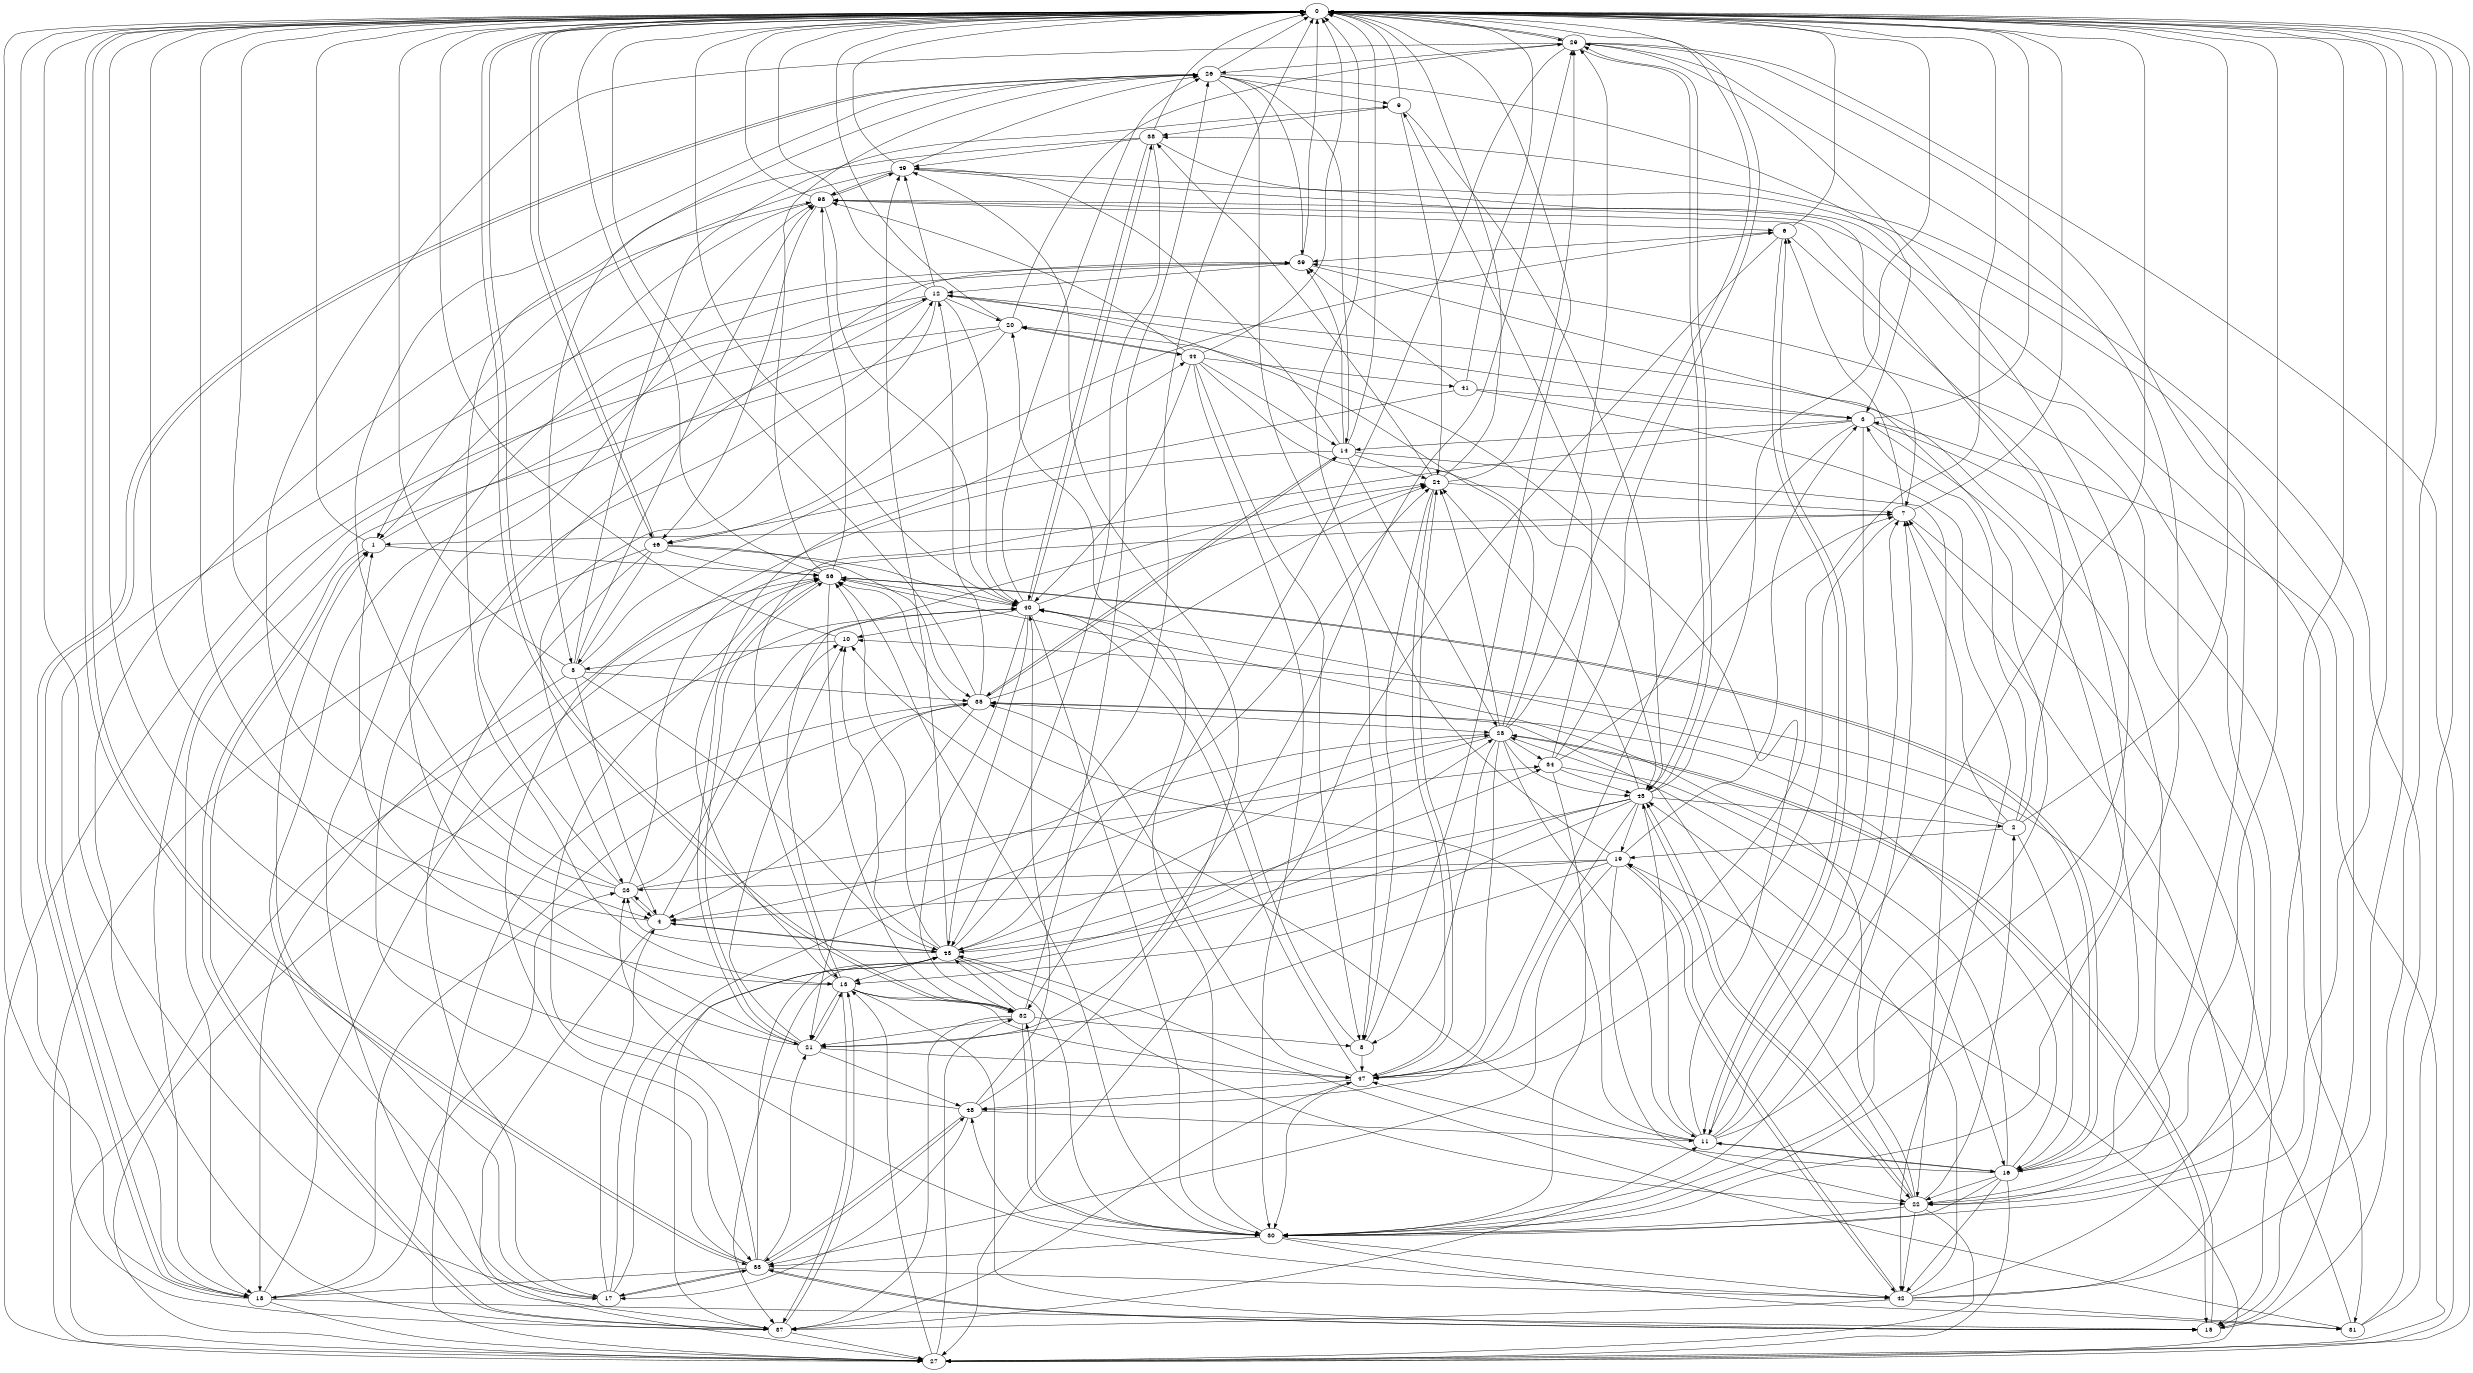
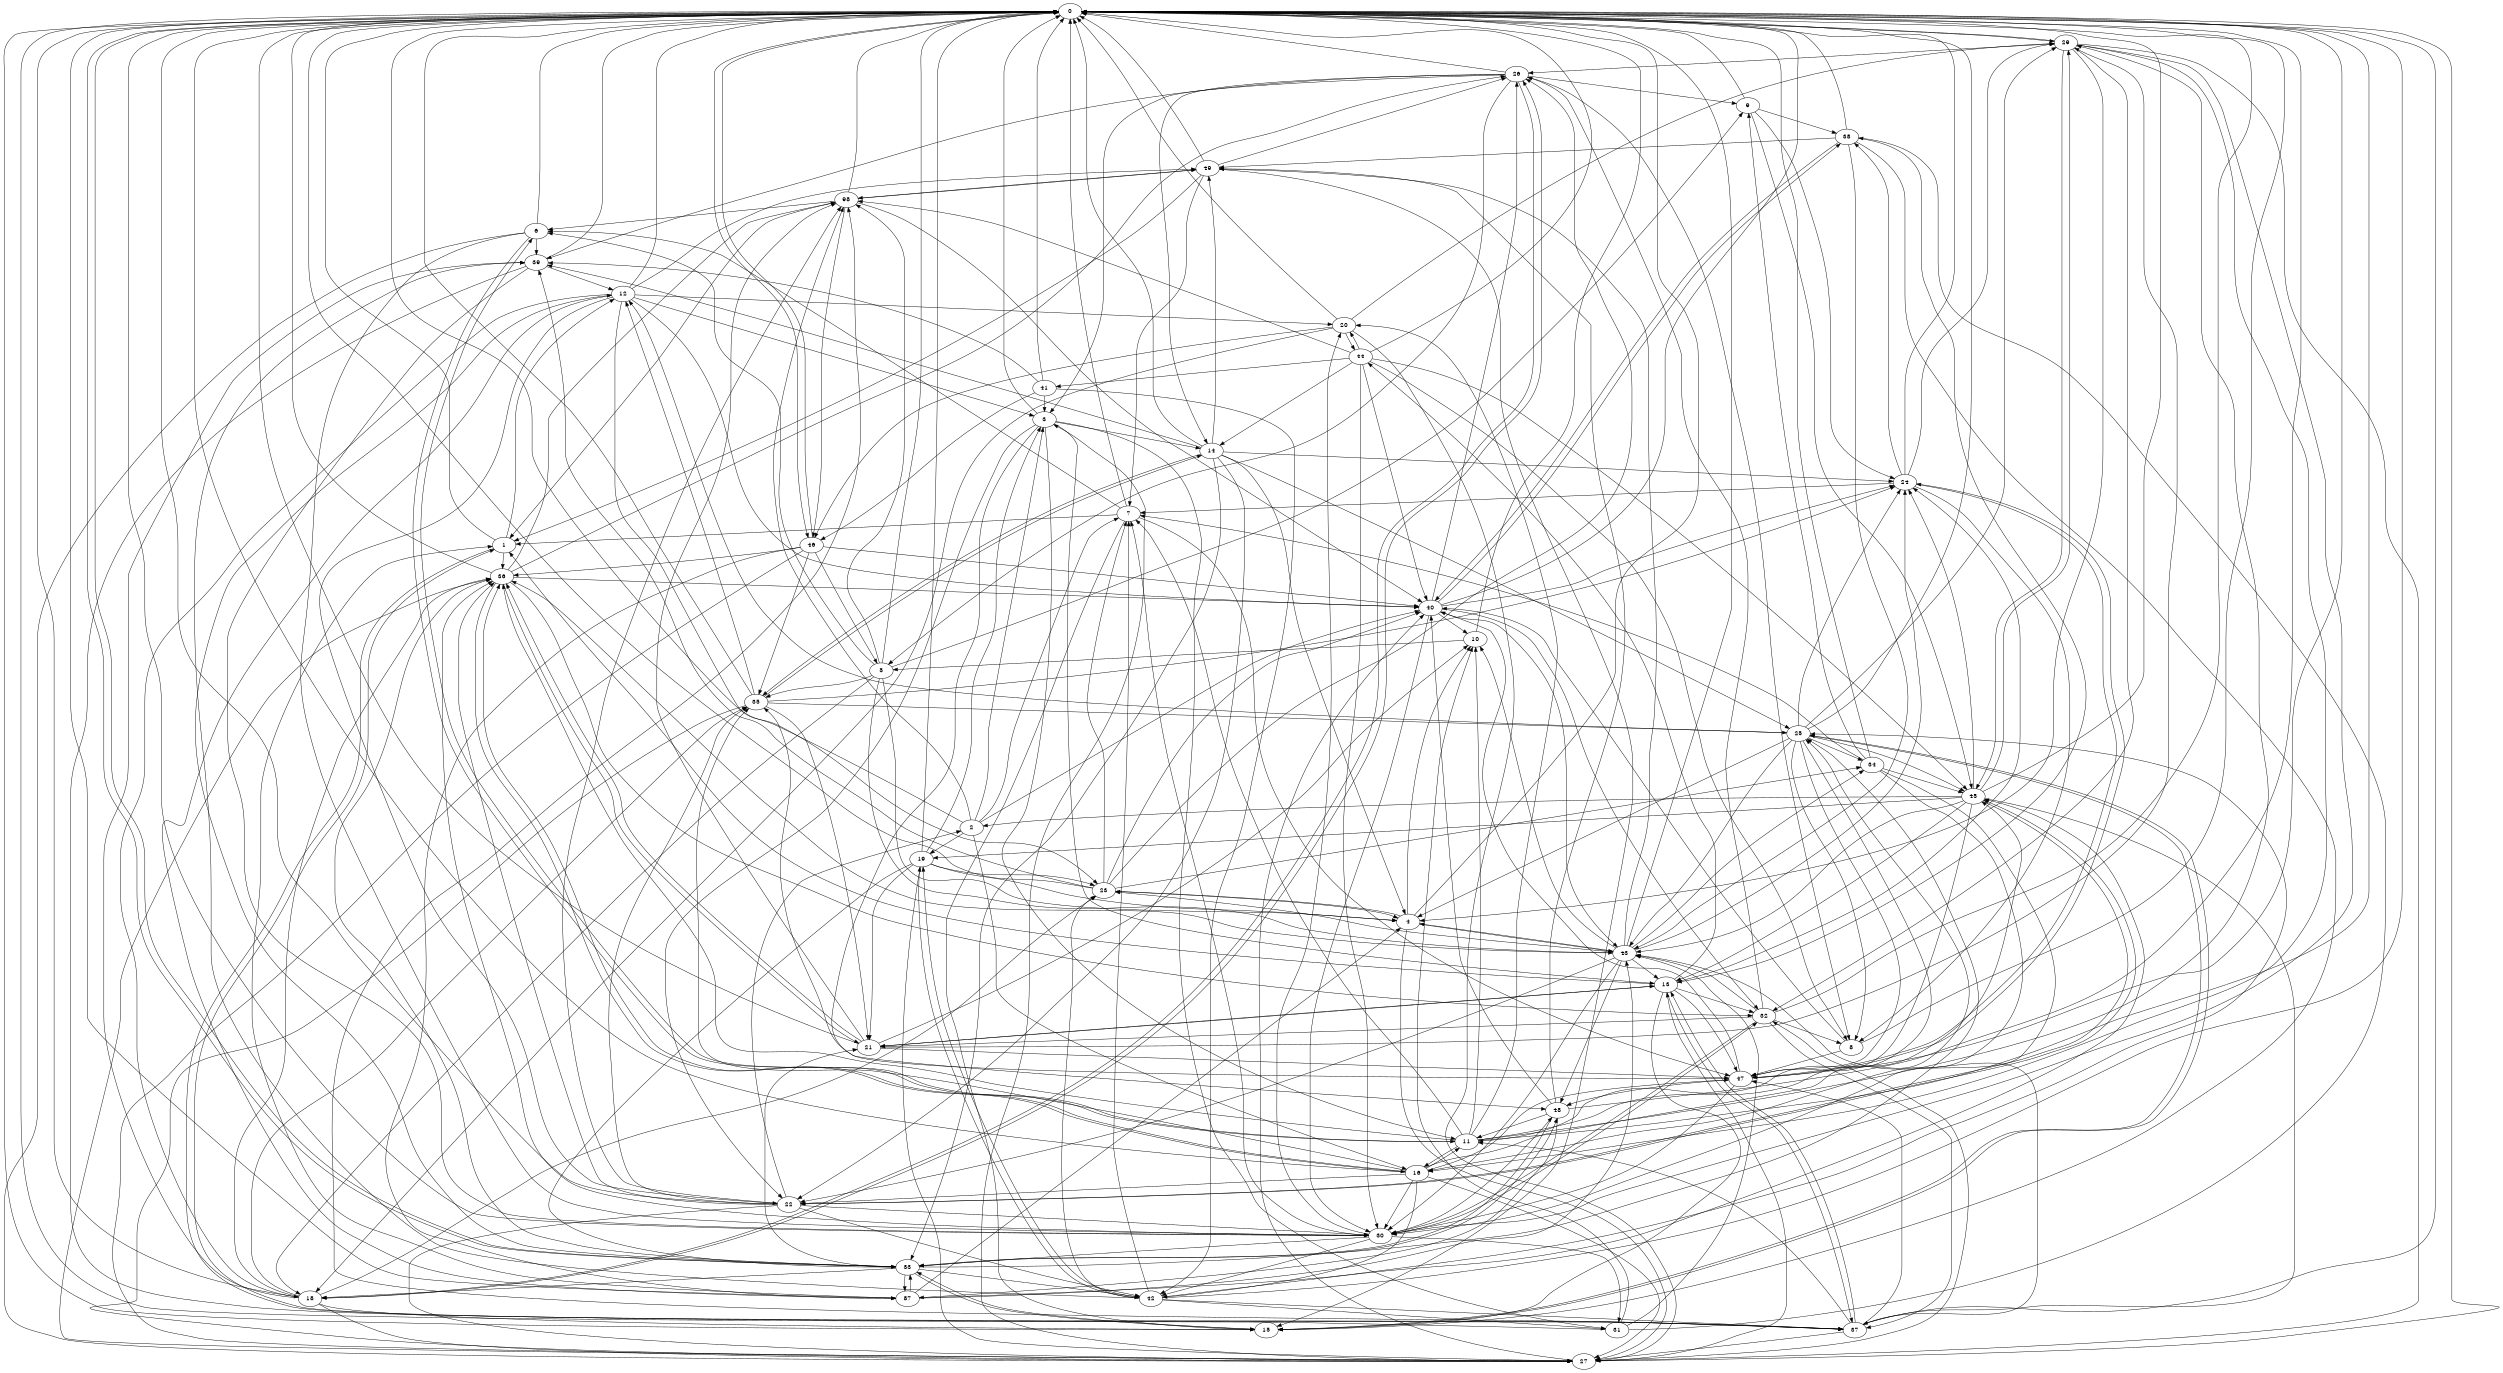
(482, 253) -> none
(830, 816) -> (1315, 677)
(884, 1077) -> (1596, 1020)
(1650, 1125) -> none
(609, 1299) -> (908, 1299)
